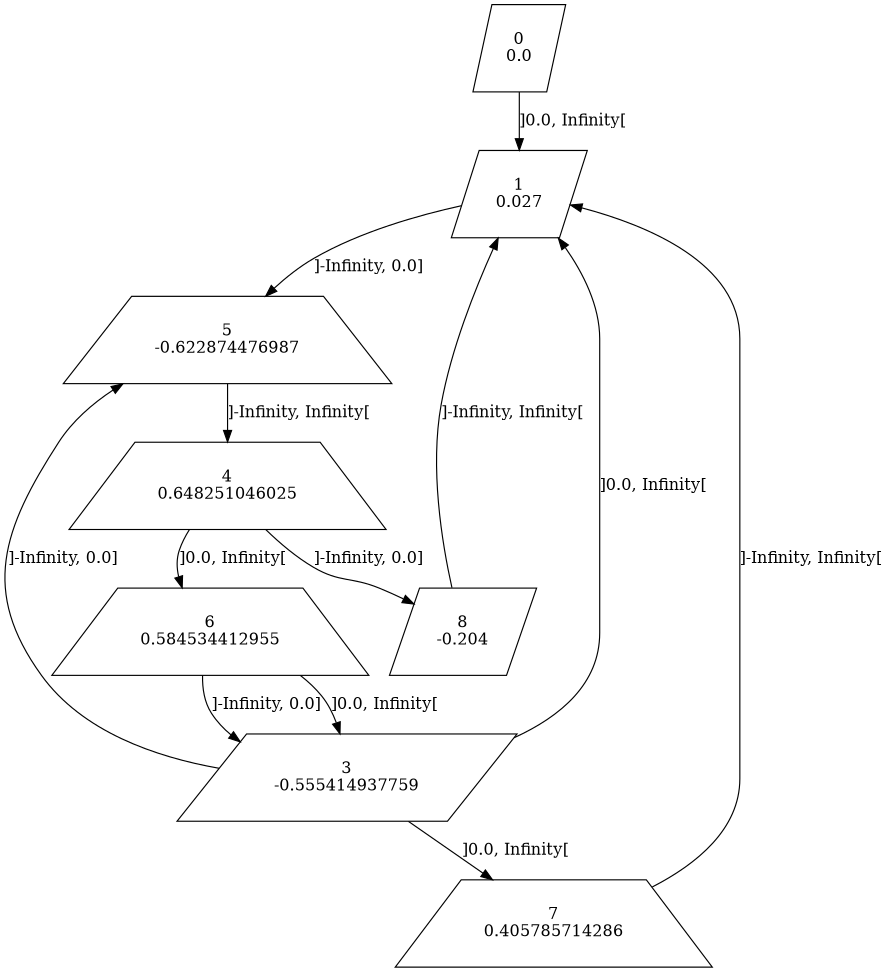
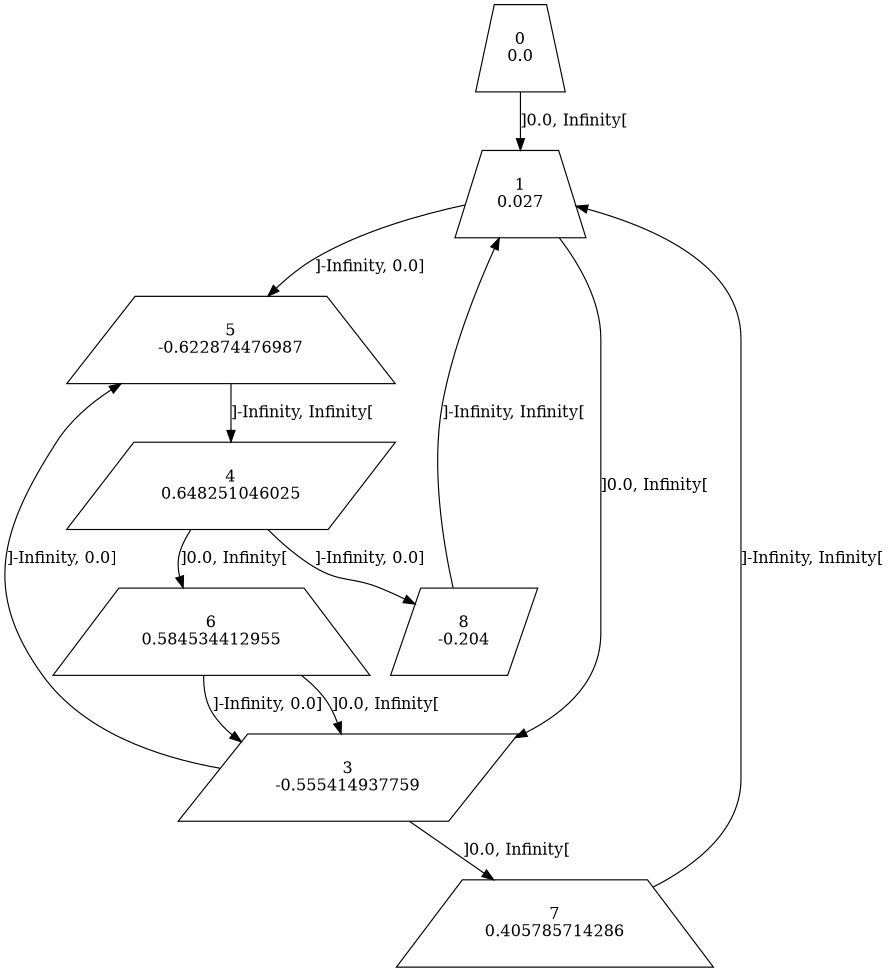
(519, 48) -> (520, 48)
(519, 194) -> (520, 194)
(228, 486) -> (231, 486)
(600, 508) -> (601, 496)
